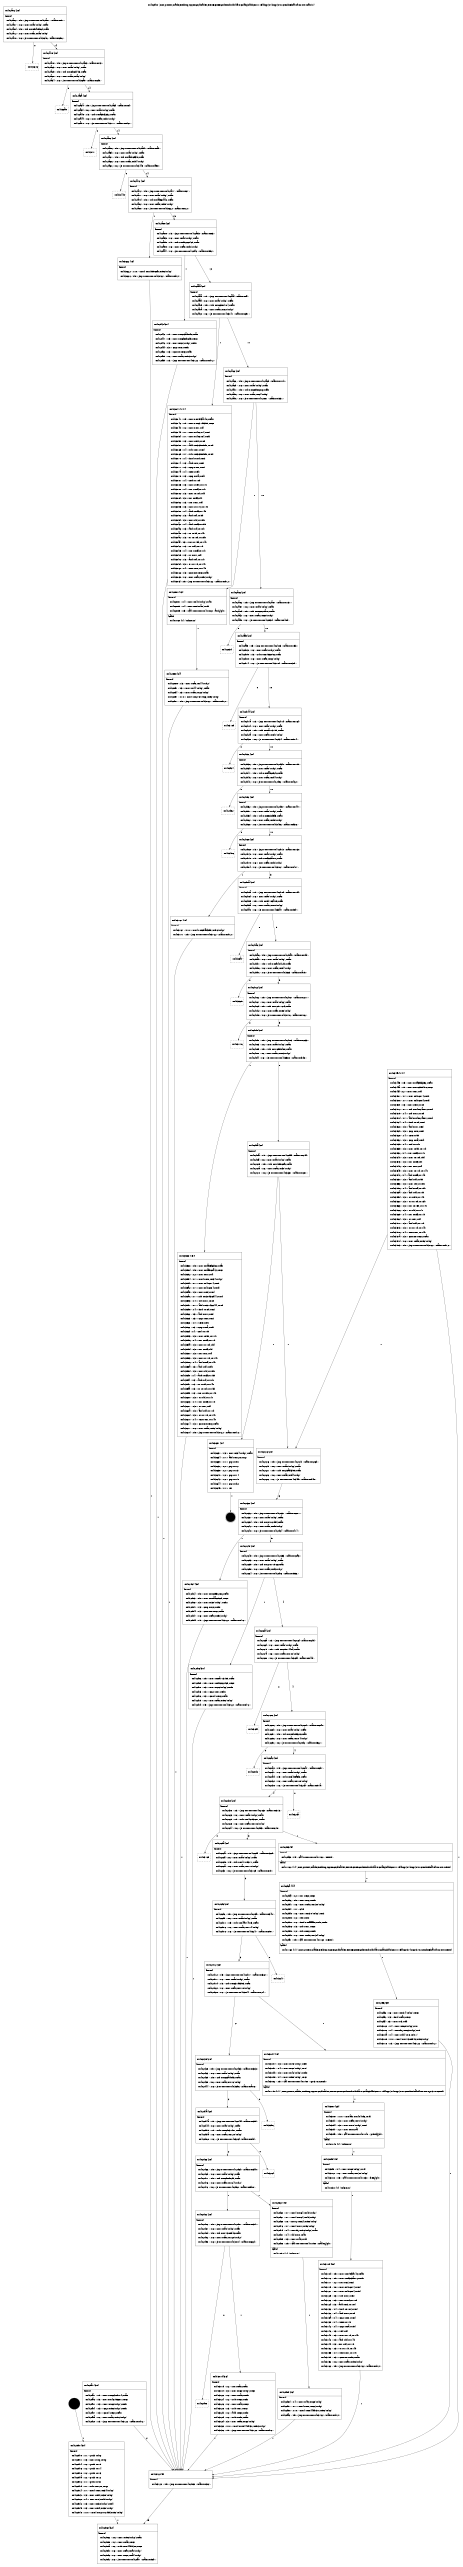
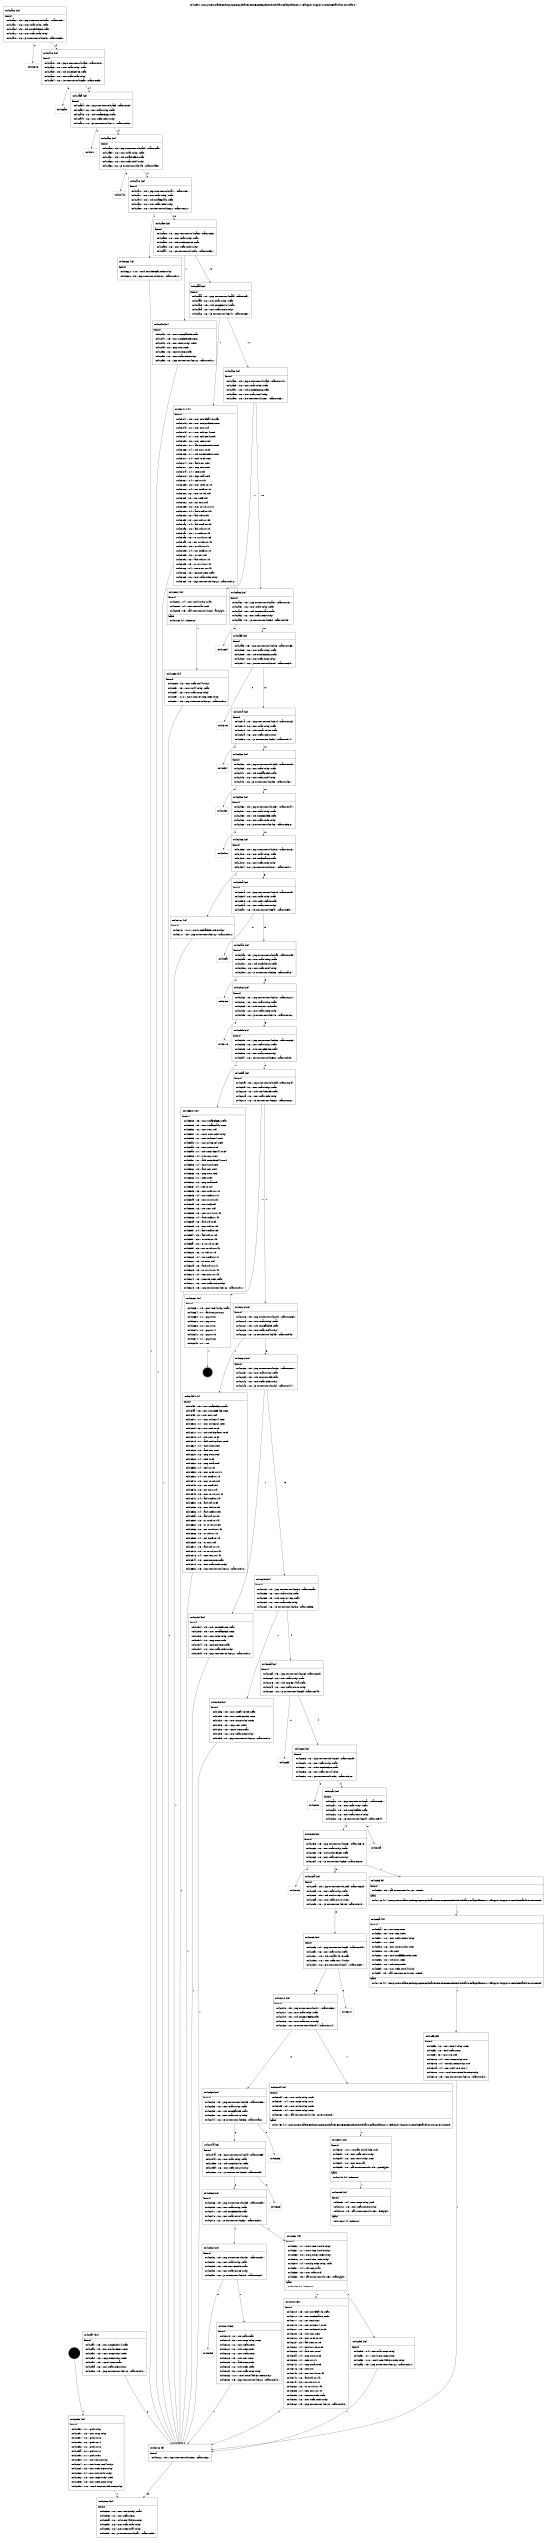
(342, 1341) -> (228, 1363)
(351, 2225) -> (316, 2294)
